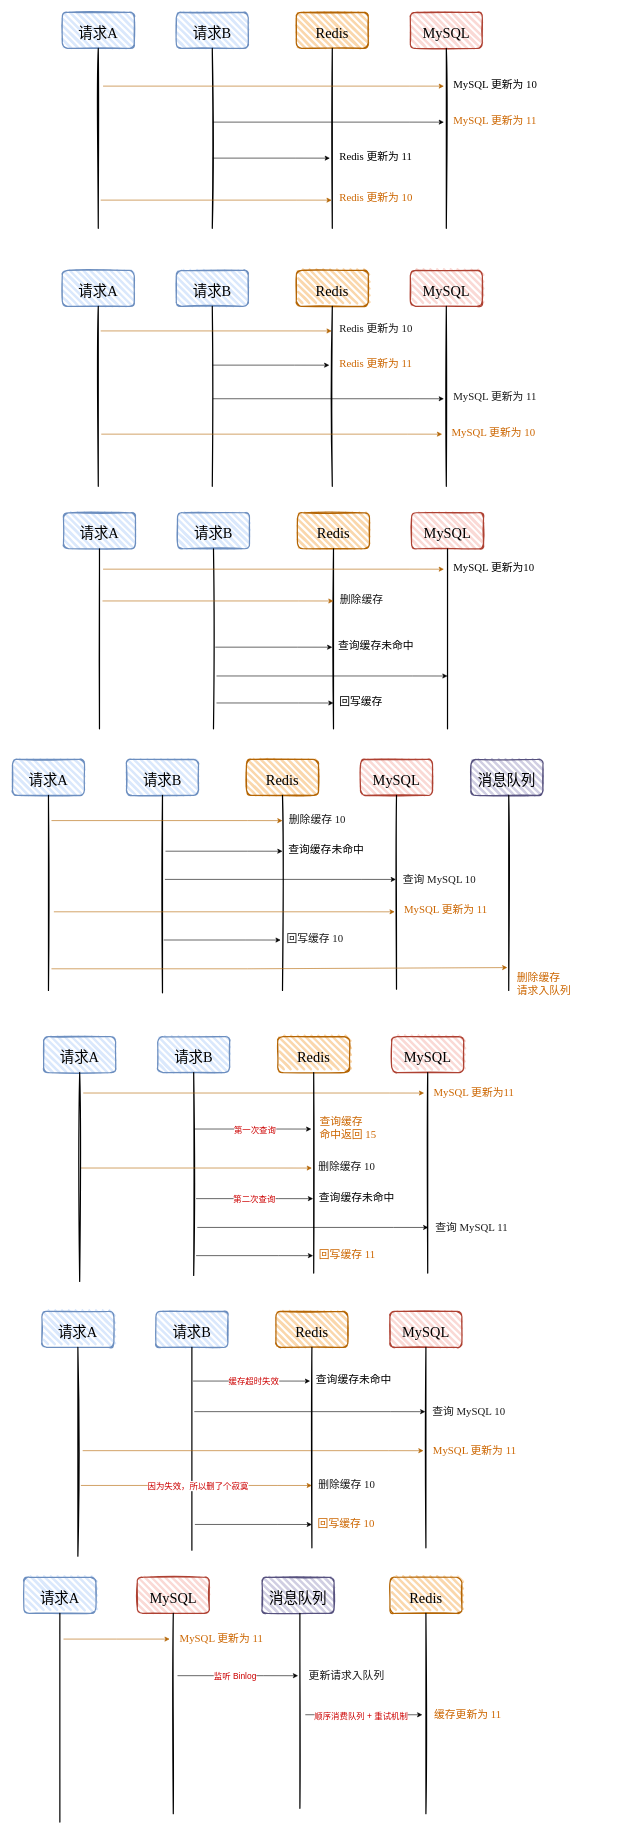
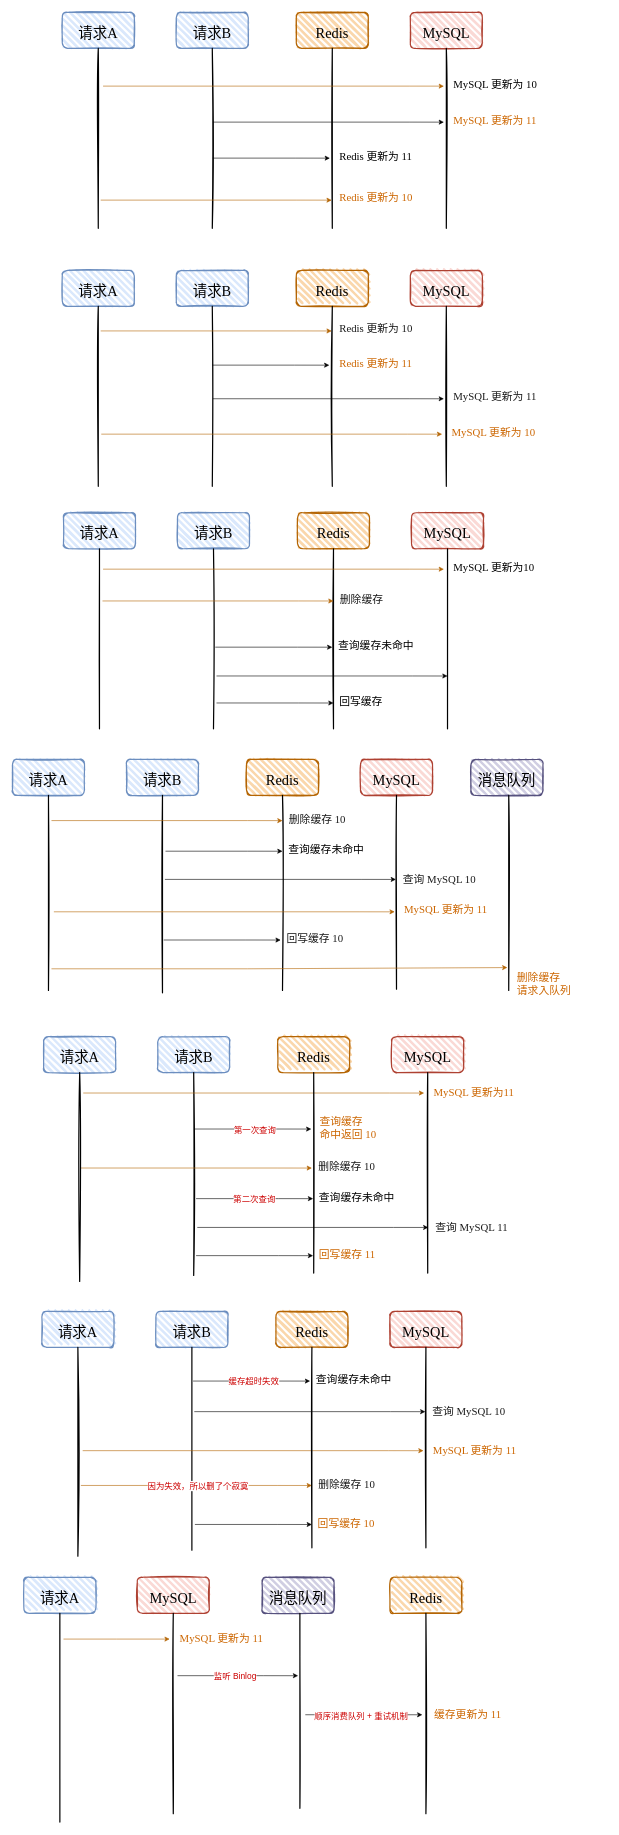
(349, 1129) -> (349, 1129)
(350, 1676) -> none
